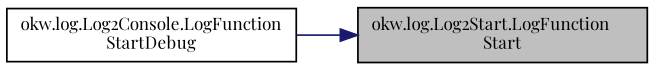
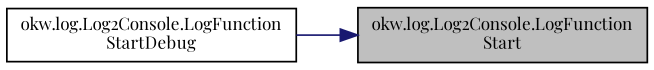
(503, 35) -> (503, 35)
